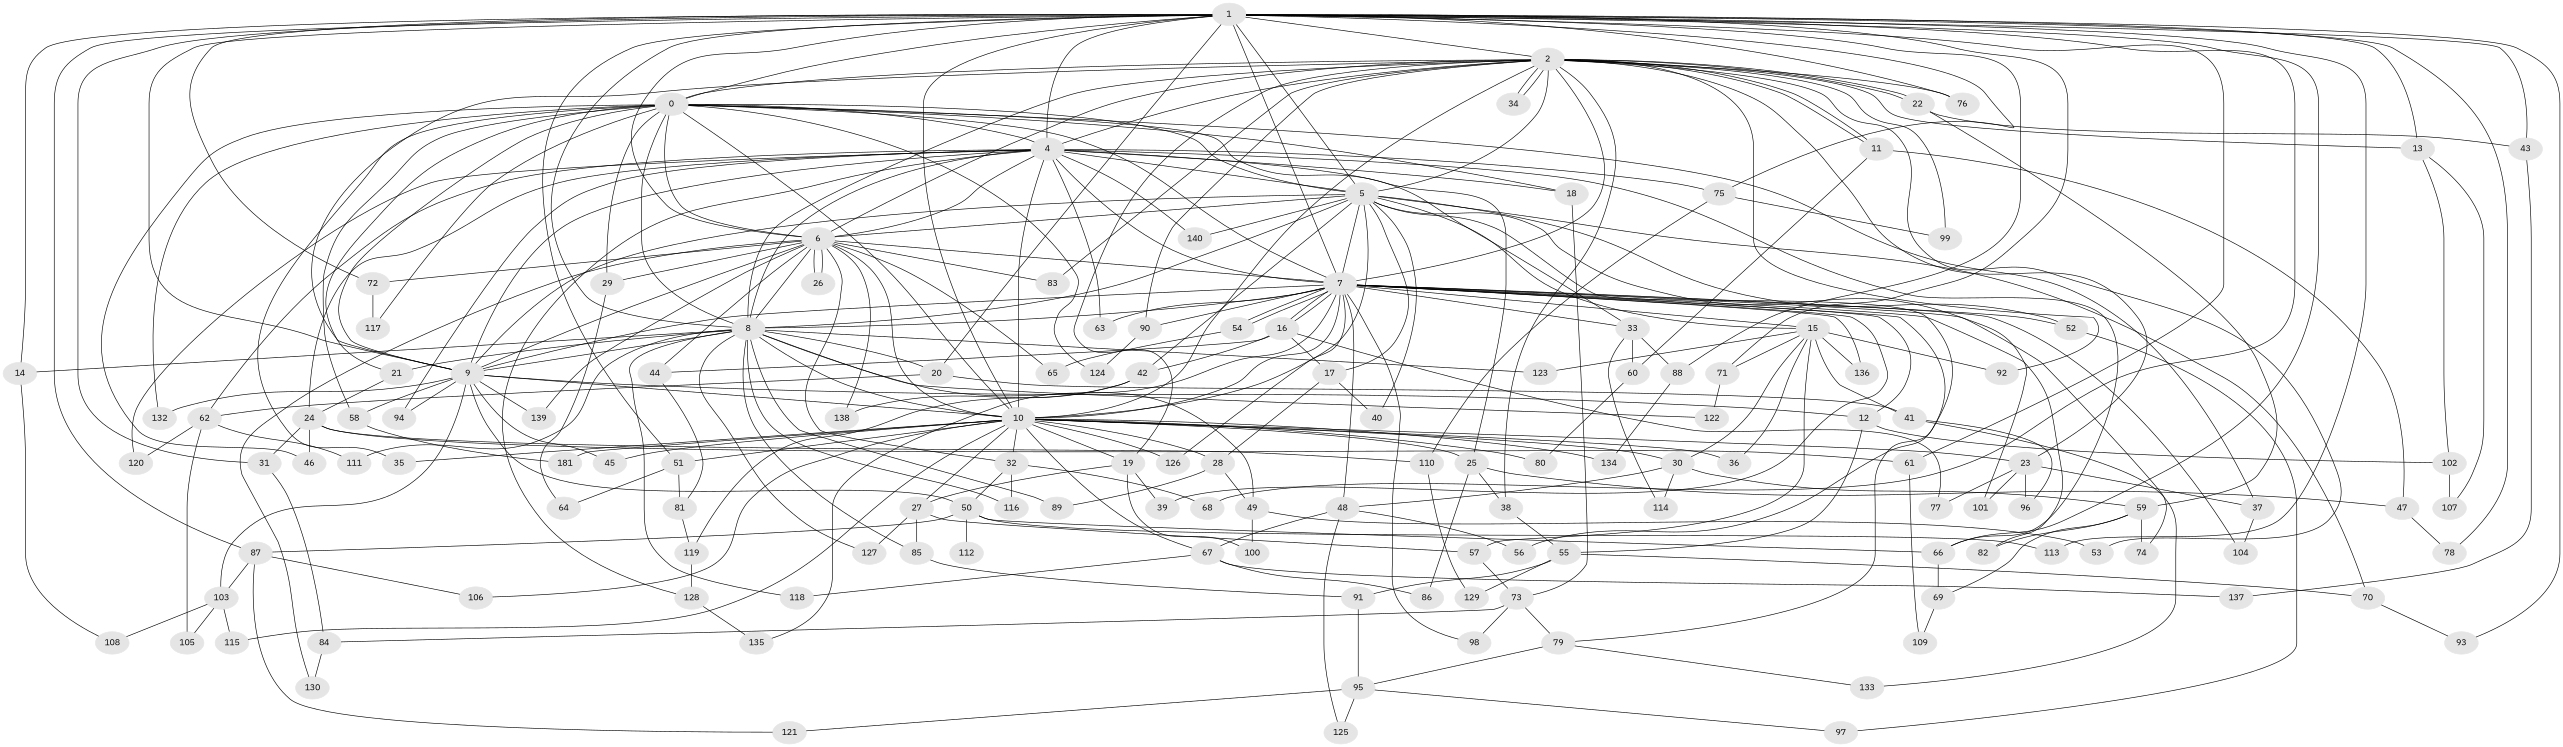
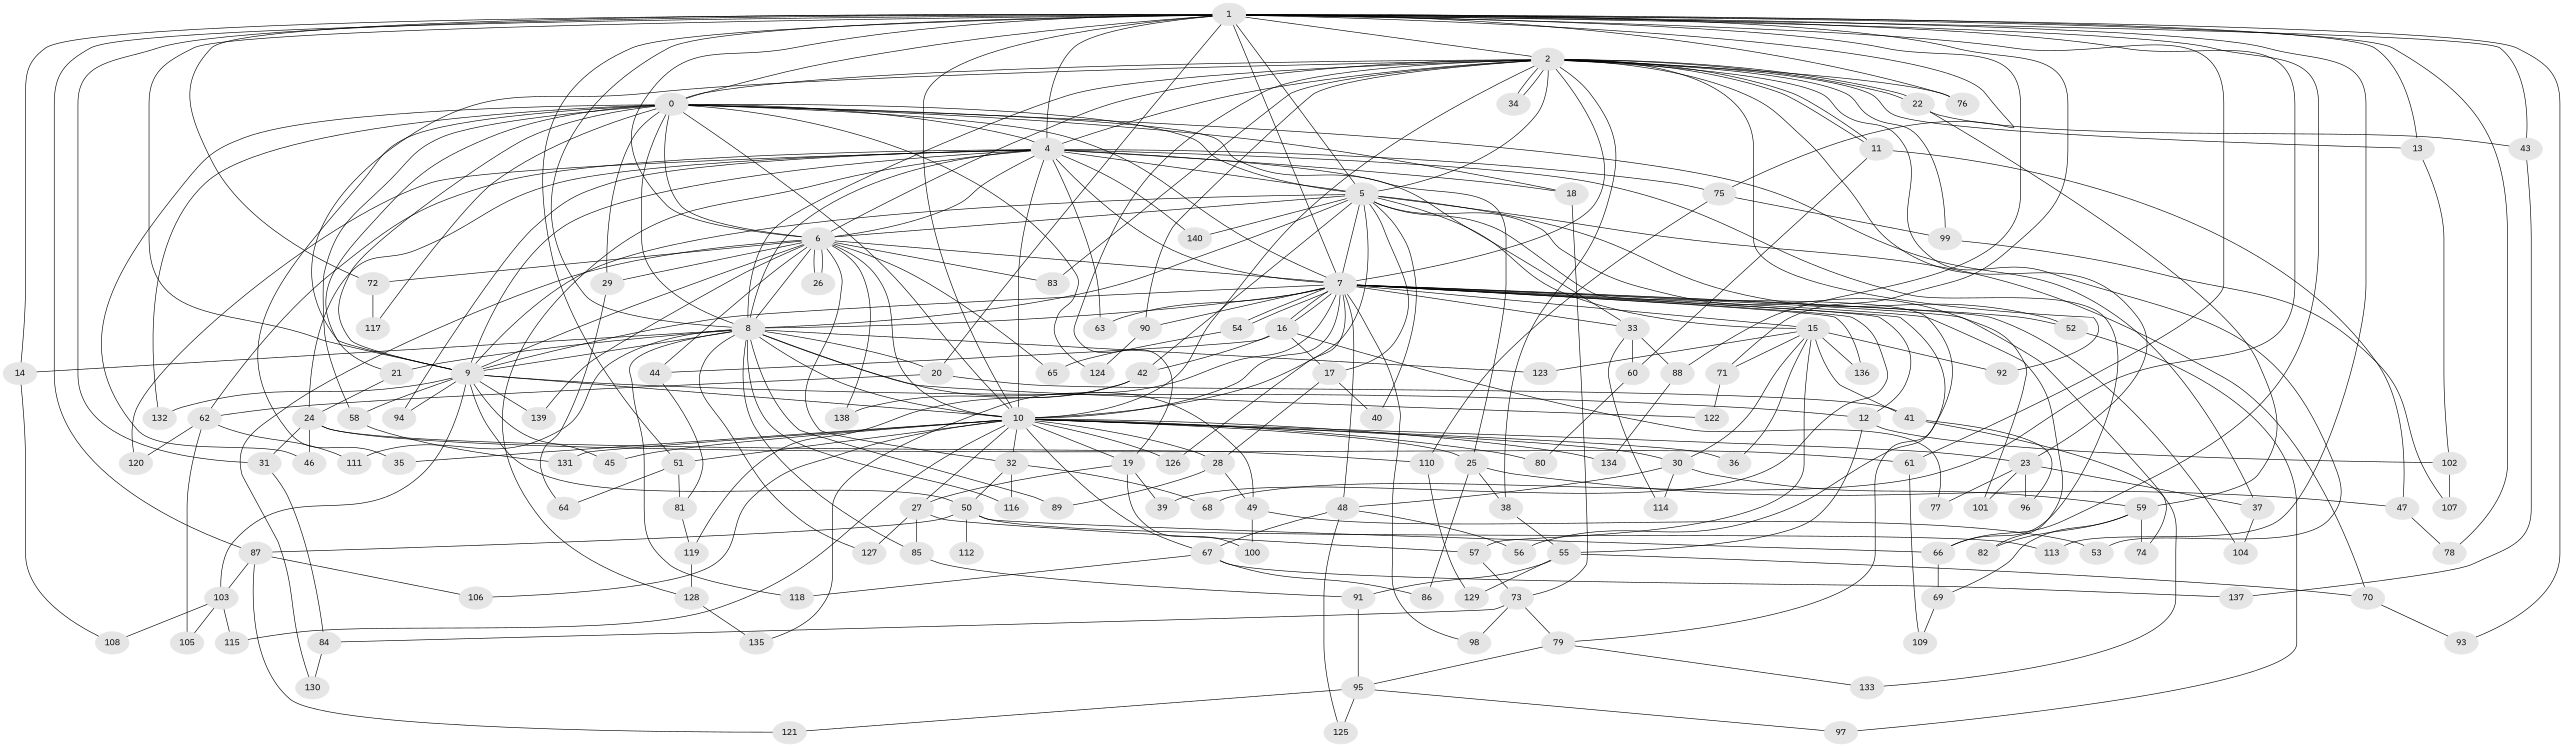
(2484, 321) -> (2253, 293)
(565, 463) -> (565, 463)
